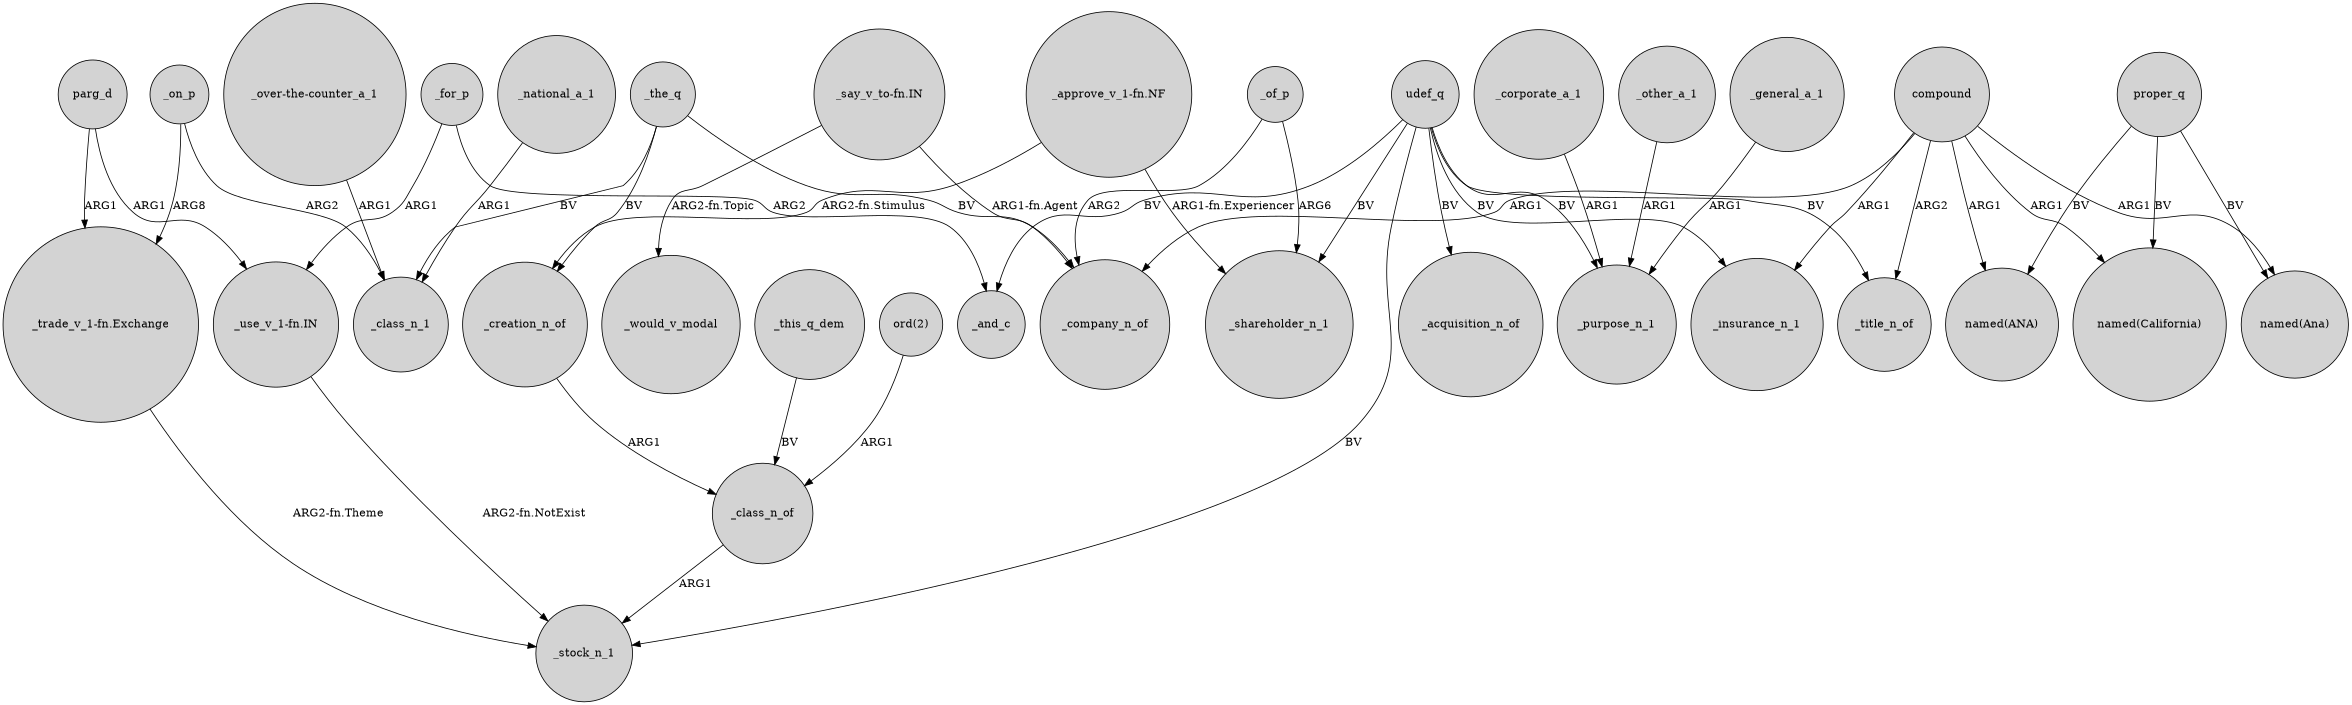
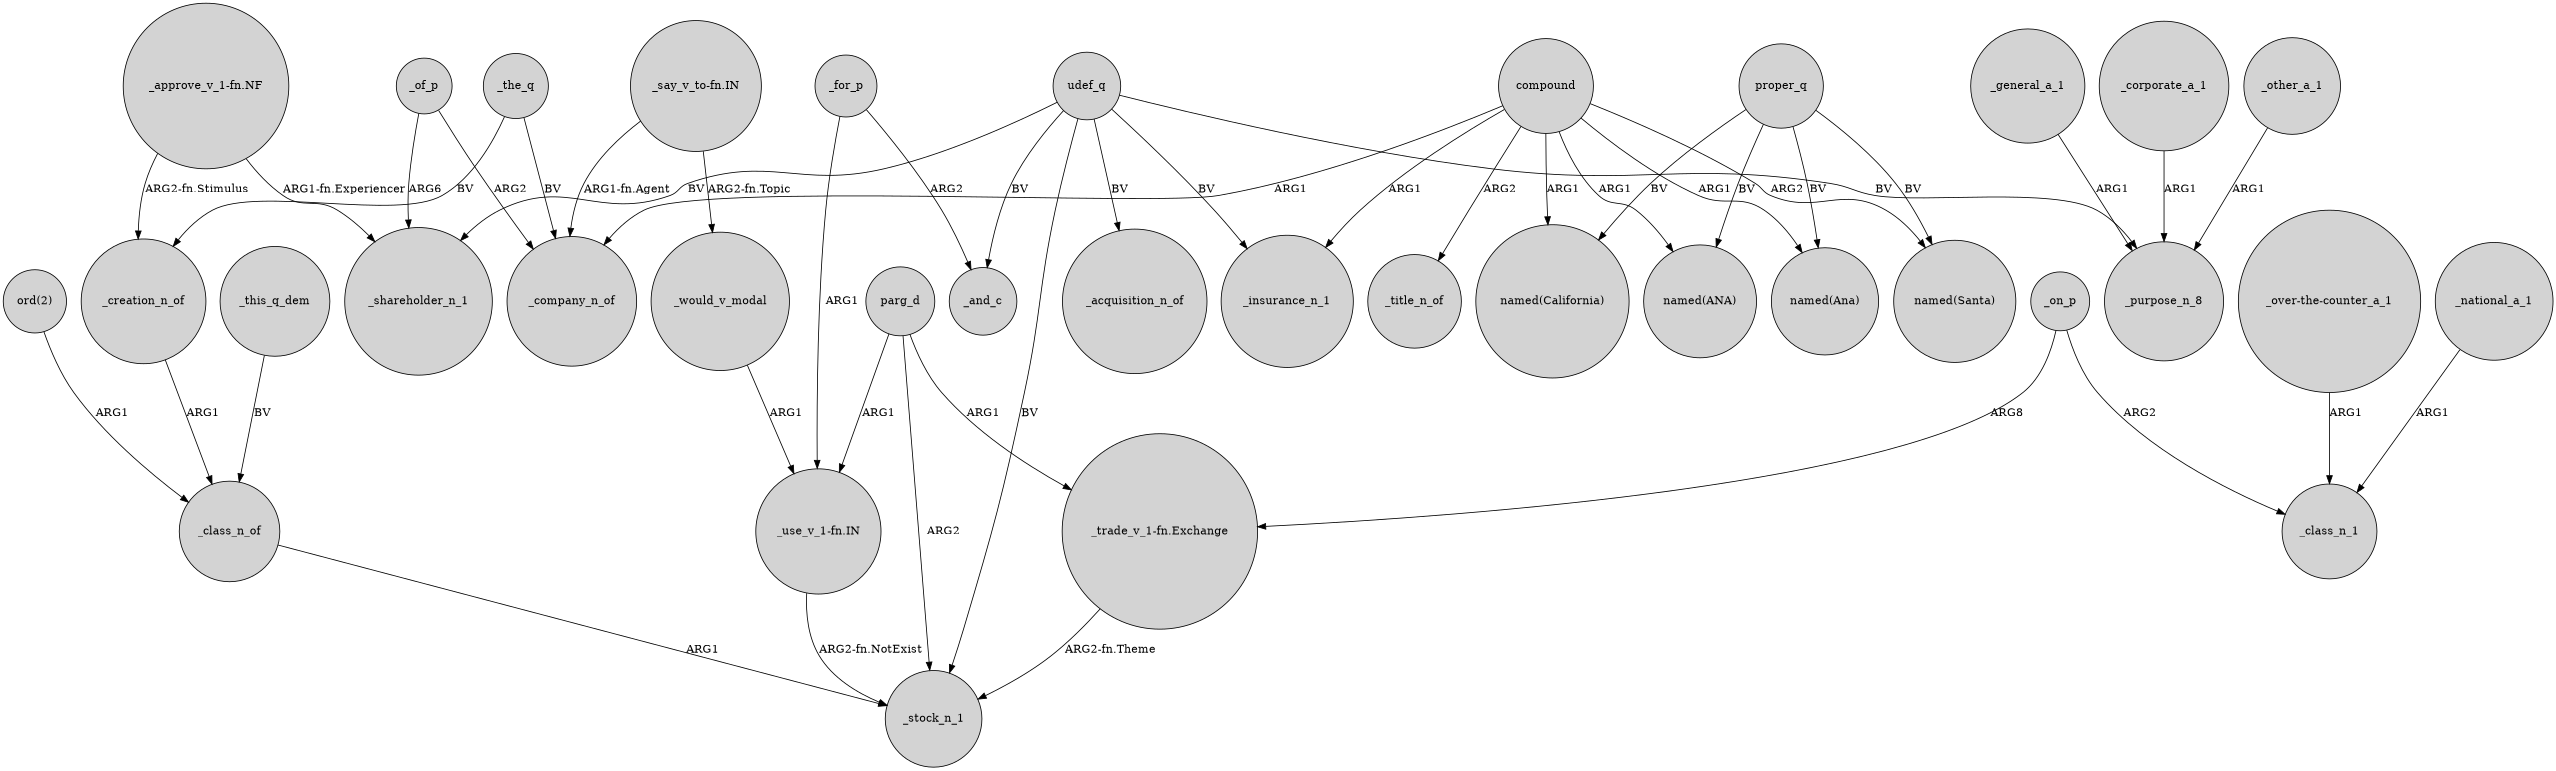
(1633, 198) -> none
(545, 205) -> none
none -> (1955, 301)
(1617, 325) -> (2164, 301)
none -> (769, 416)
none -> (916, 499)
